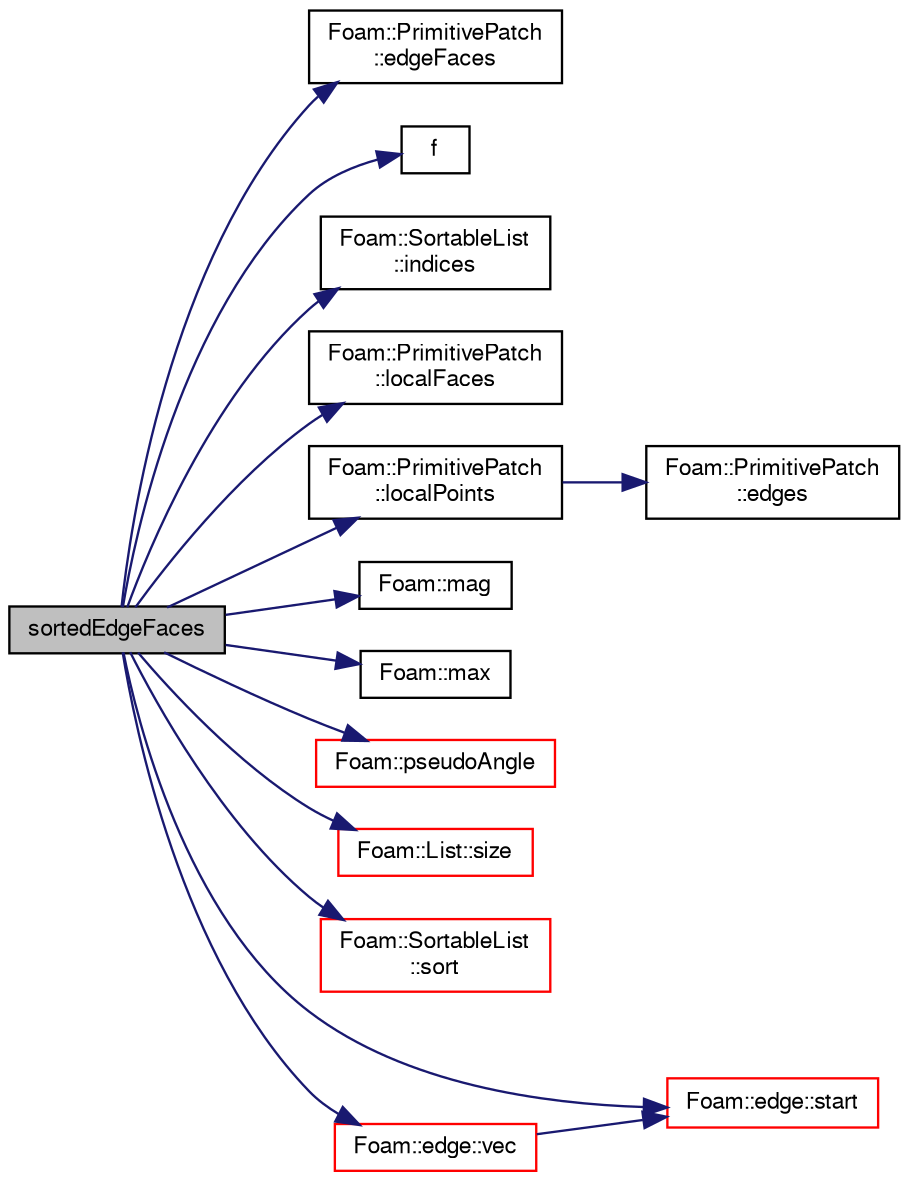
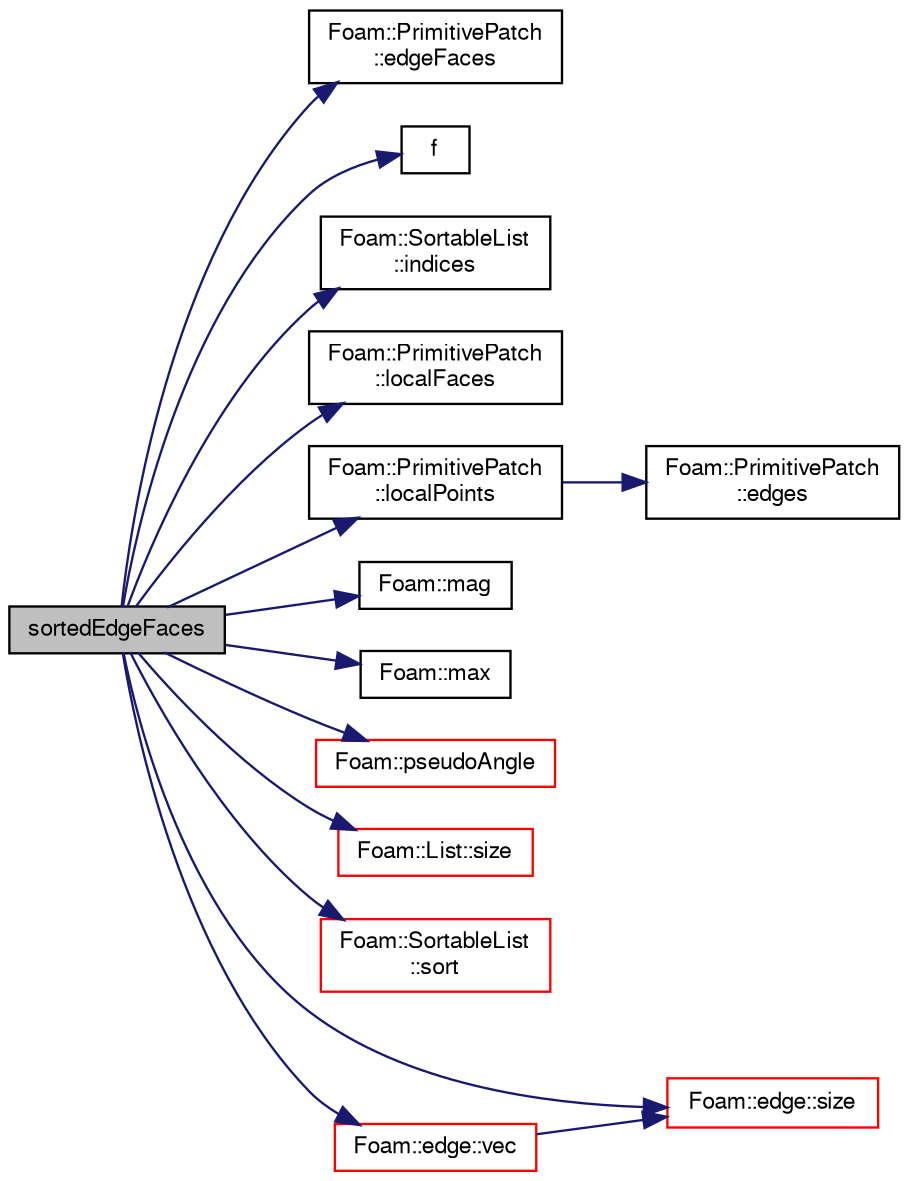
(773, 1103) -> (773, 1103)
